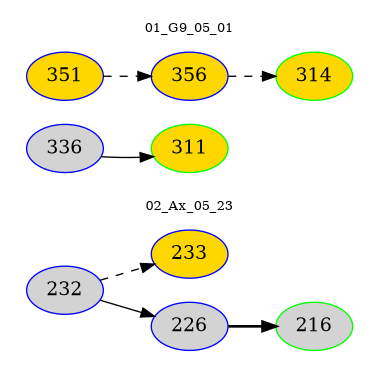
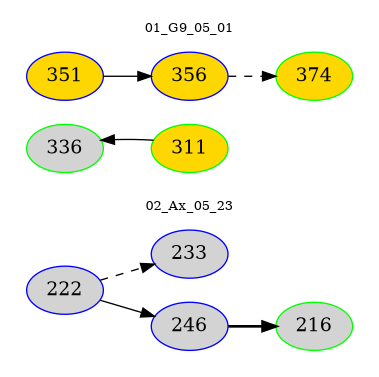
(121, 76) -> (121, 76)
(314, 76) -> (314, 76)
(65, 148) -> (65, 148)
(120, 157) -> (134, 139)
(190, 254) -> (190, 254)
(65, 290) -> (65, 290)
(190, 326) -> (190, 326)
